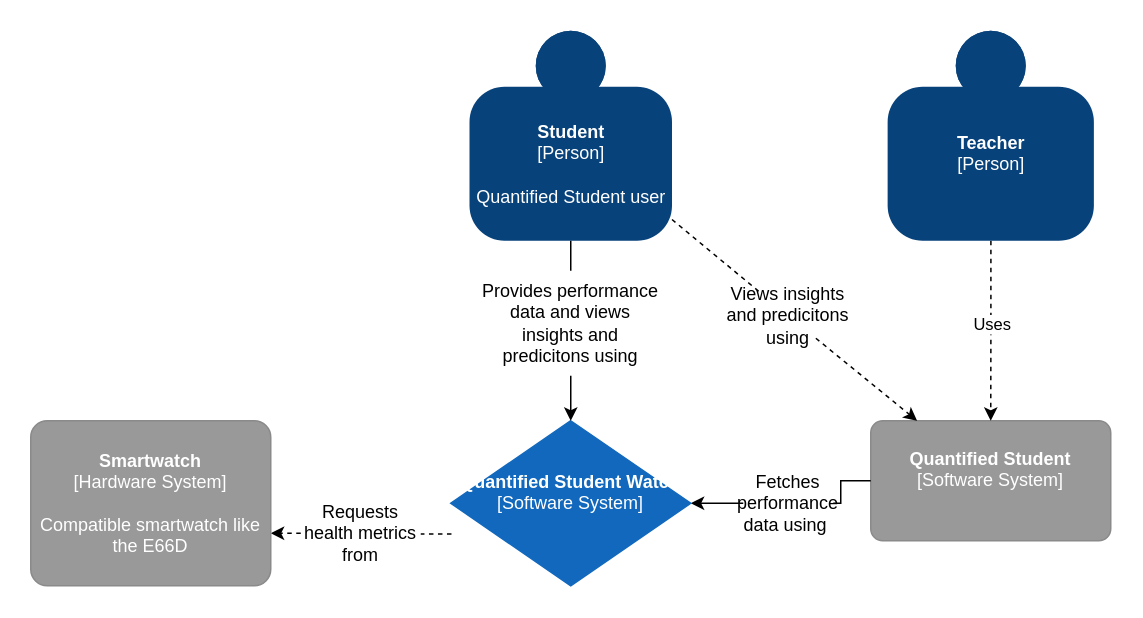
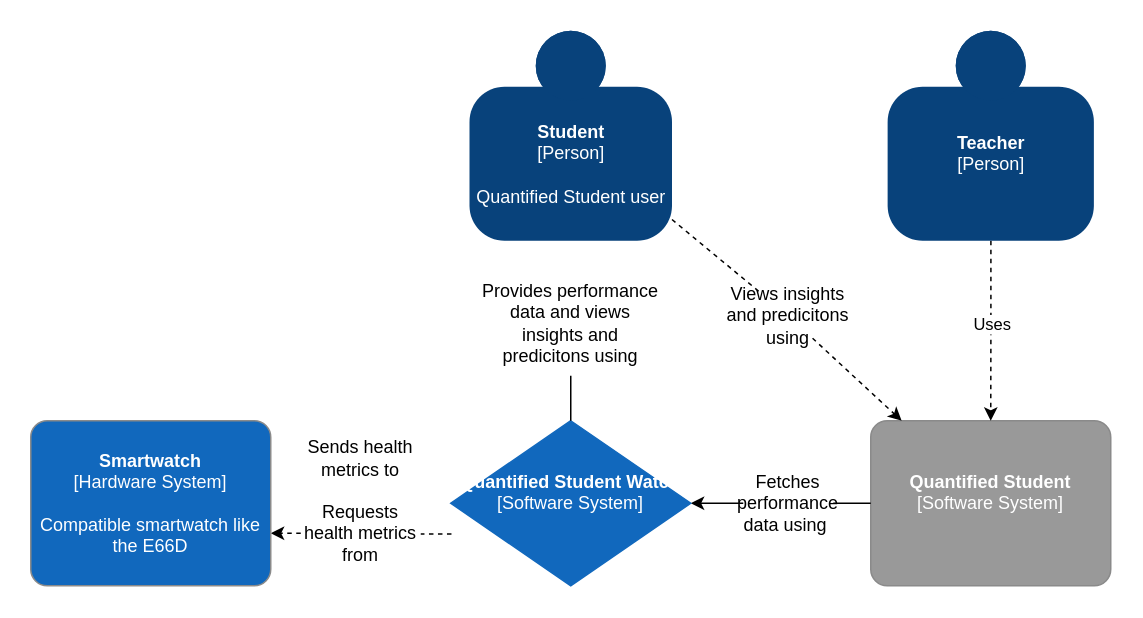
(571, 256) -> none
(571, 409) -> (571, 413)
none -> (361, 458)
(991, 481) -> (991, 503)
(151, 503) -> (151, 503)
